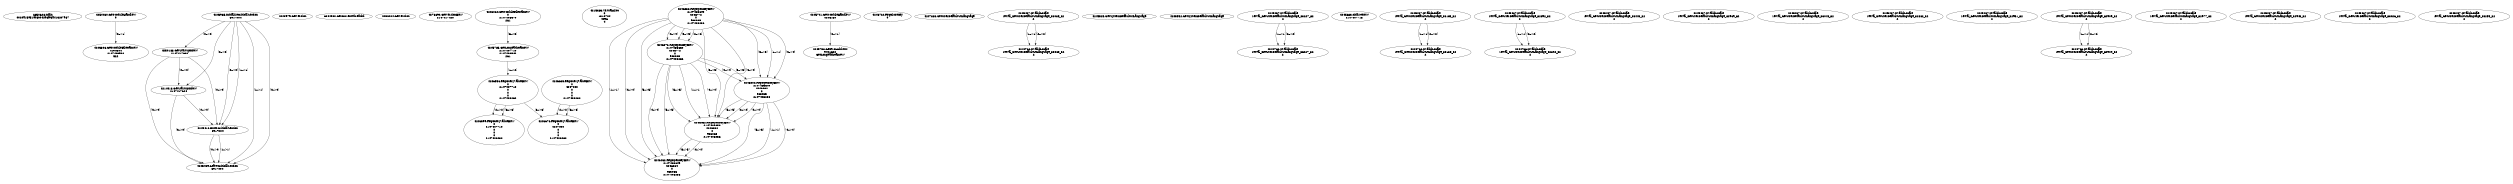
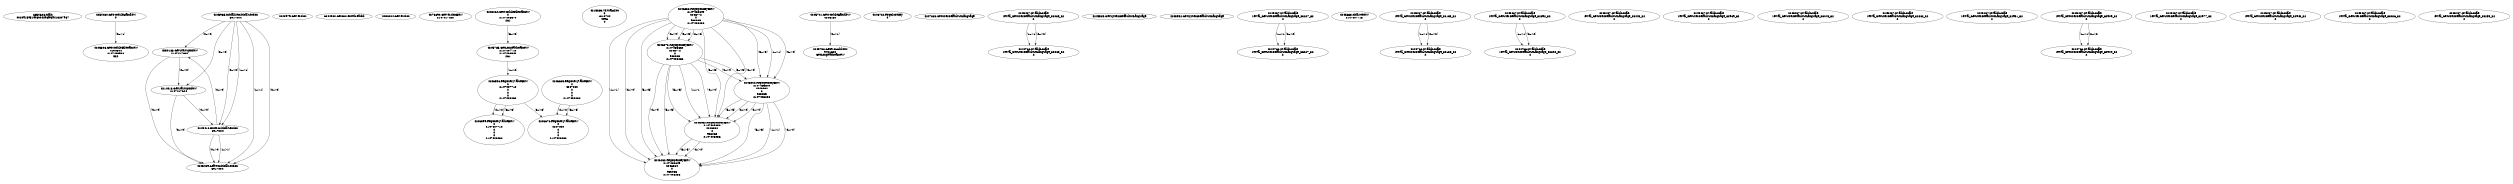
(211, 86) -> (212, 87)
